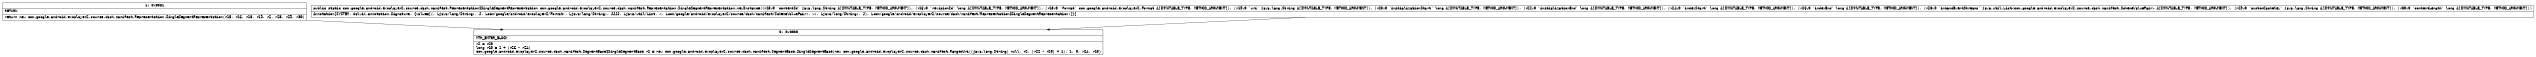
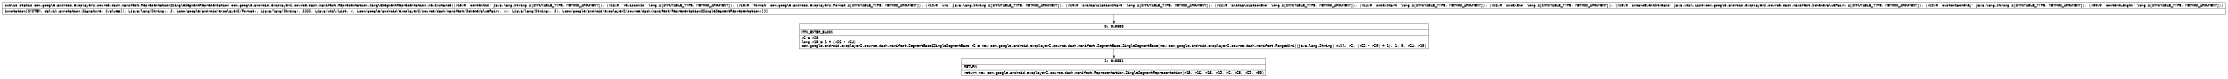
(404, 25) -> (1114, 52)
